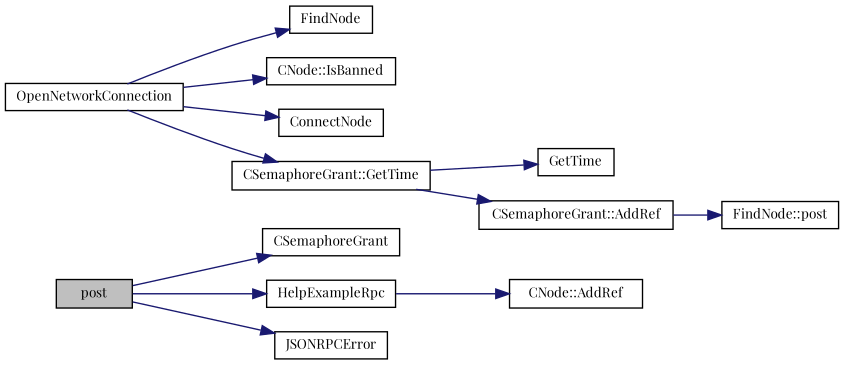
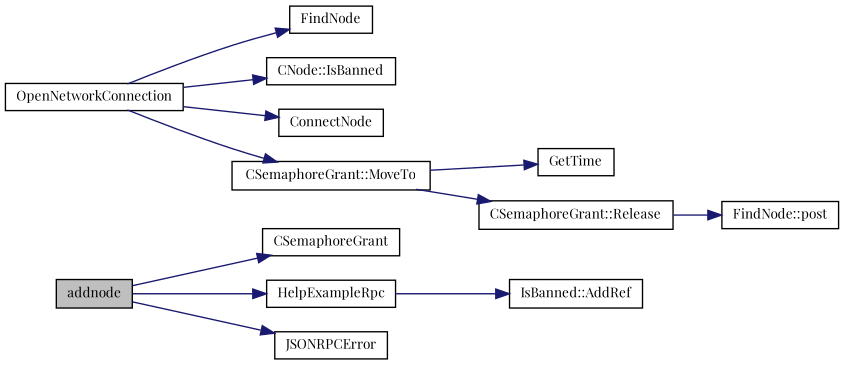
(331, 176) -> (331, 176)
(576, 215) -> (576, 215)
(94, 294) -> (94, 294)
(576, 294) -> (576, 294)
